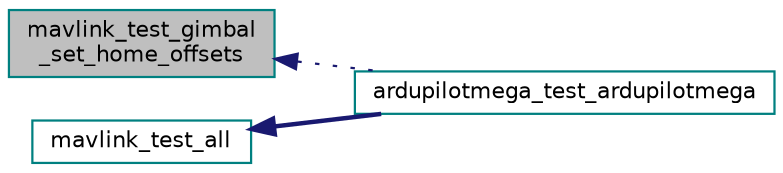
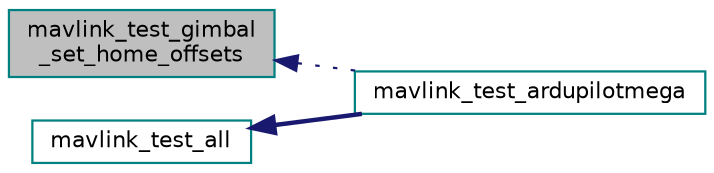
(565, 93) -> (530, 93)
